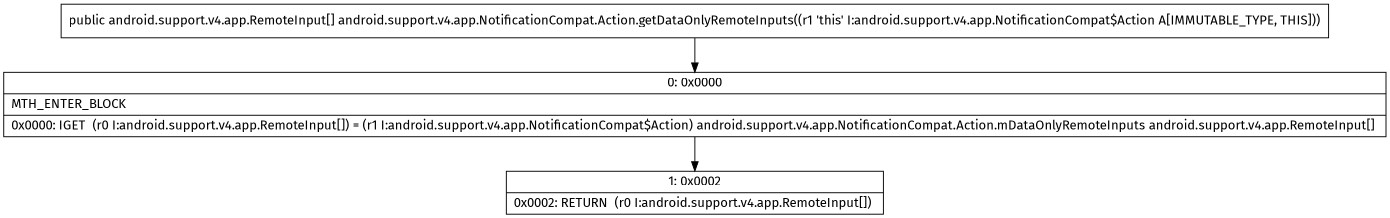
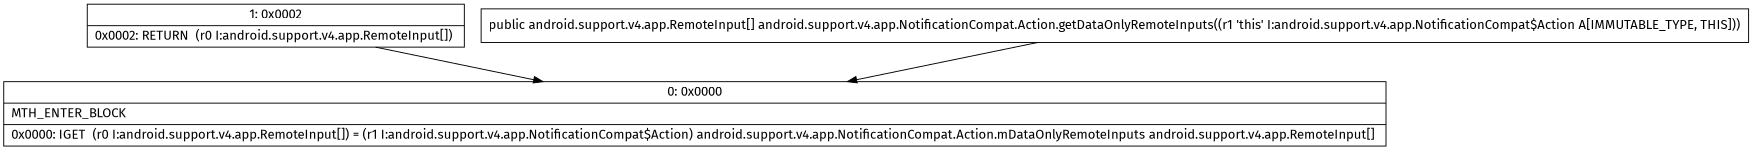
(695, 149) -> (455, 63)
